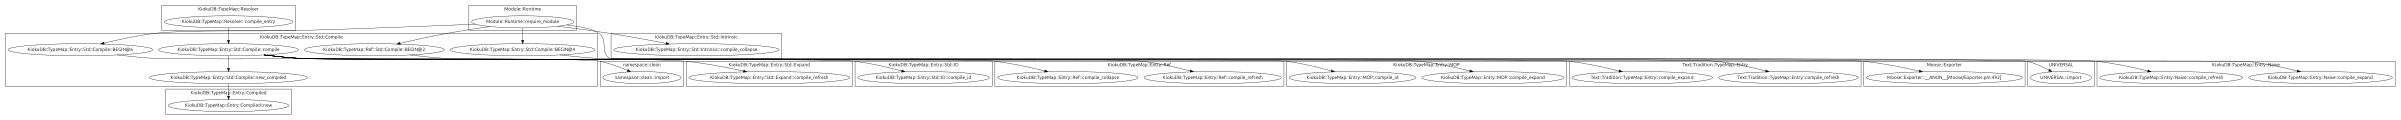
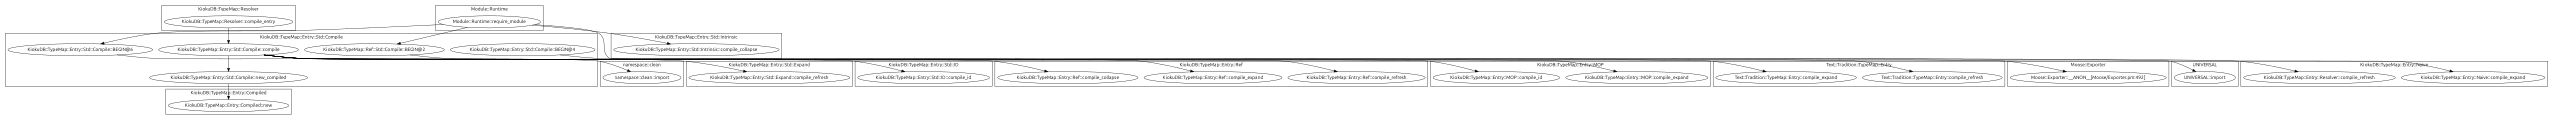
(523, 35) -> none
none -> (1213, 78)
(2171, 78) -> (2320, 78)
